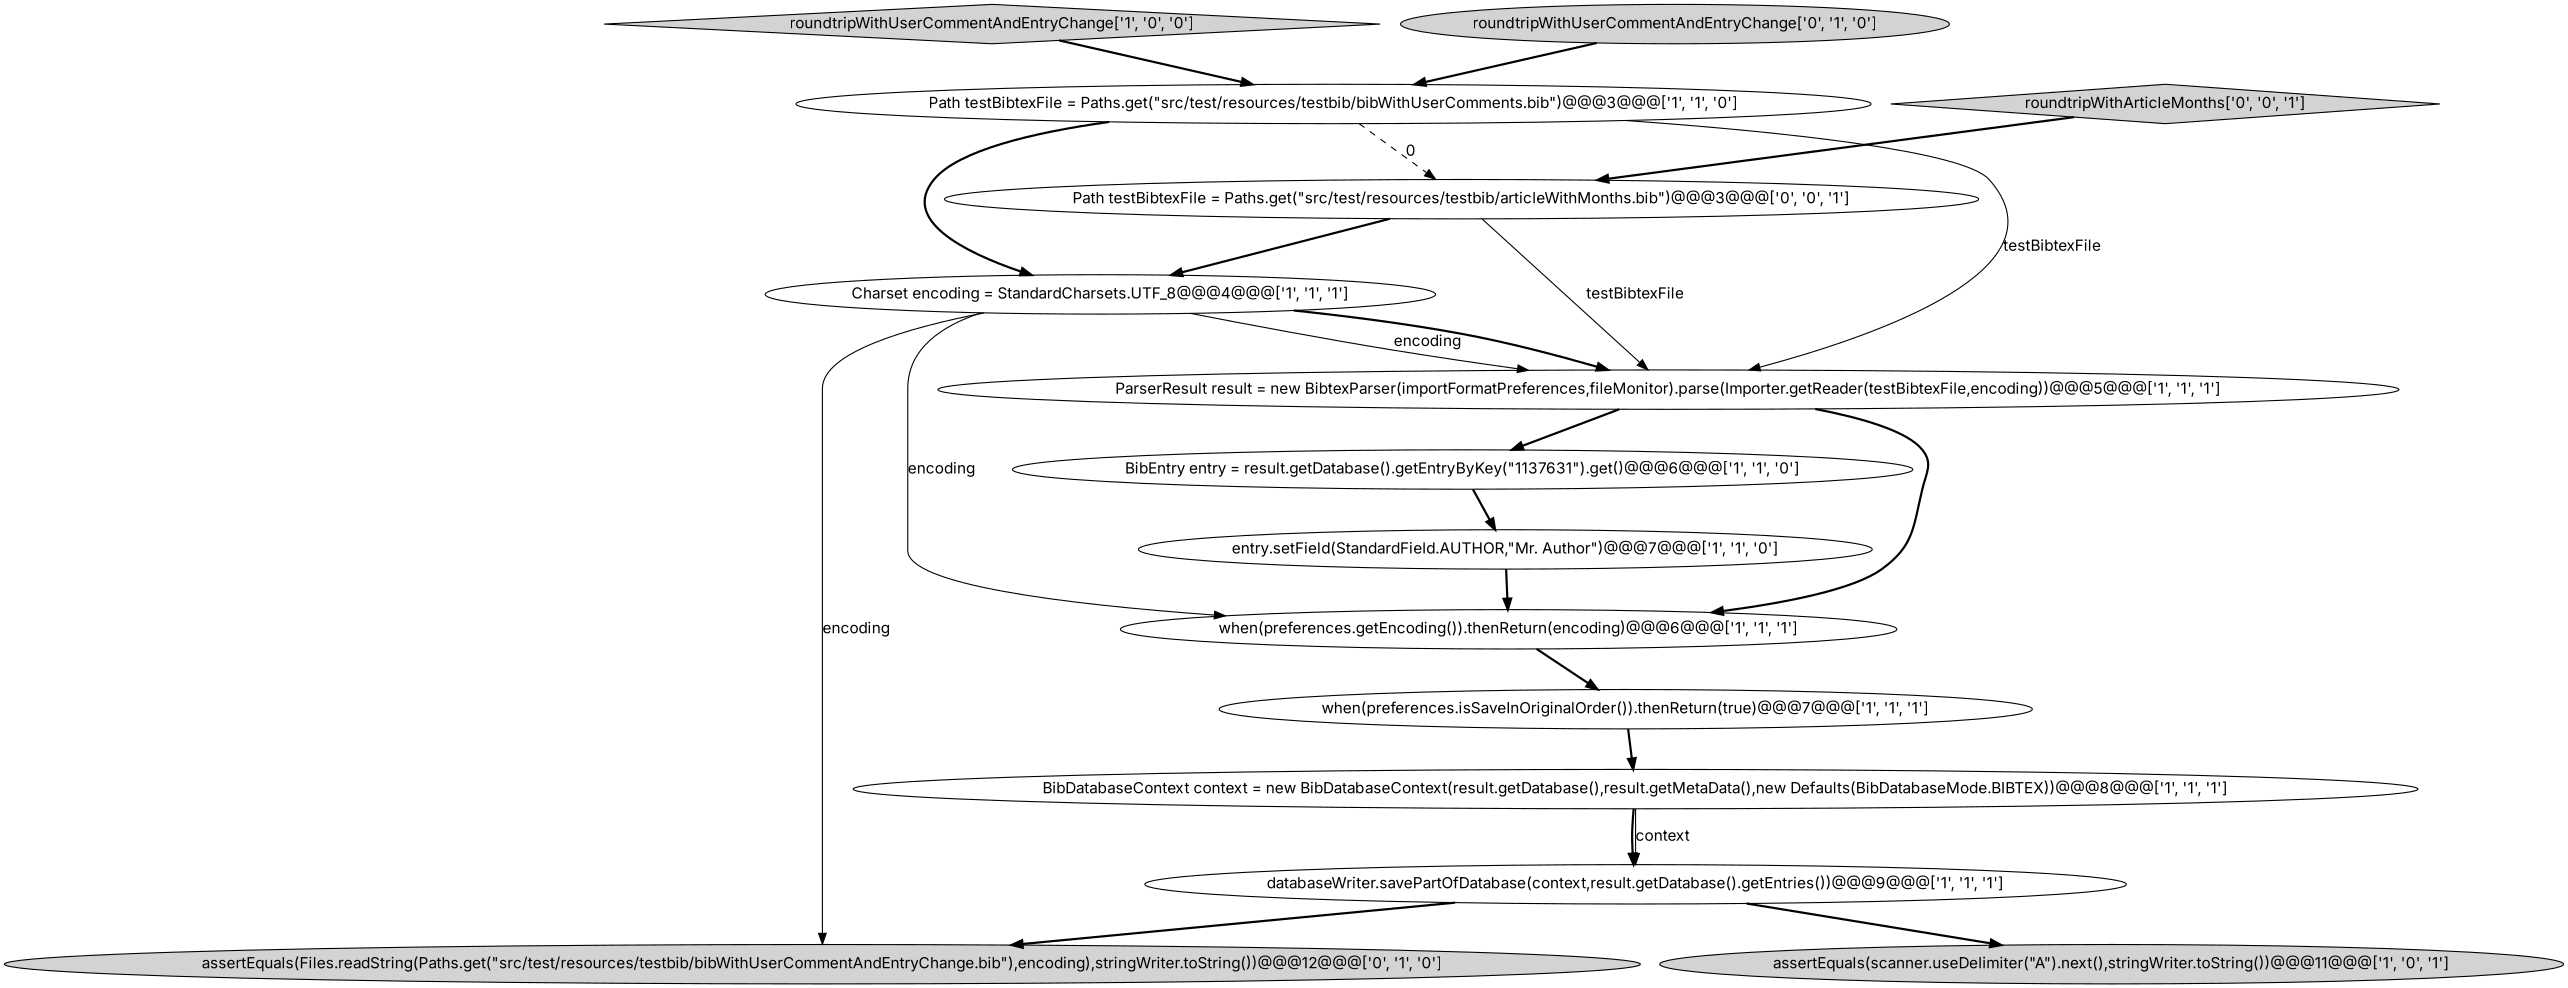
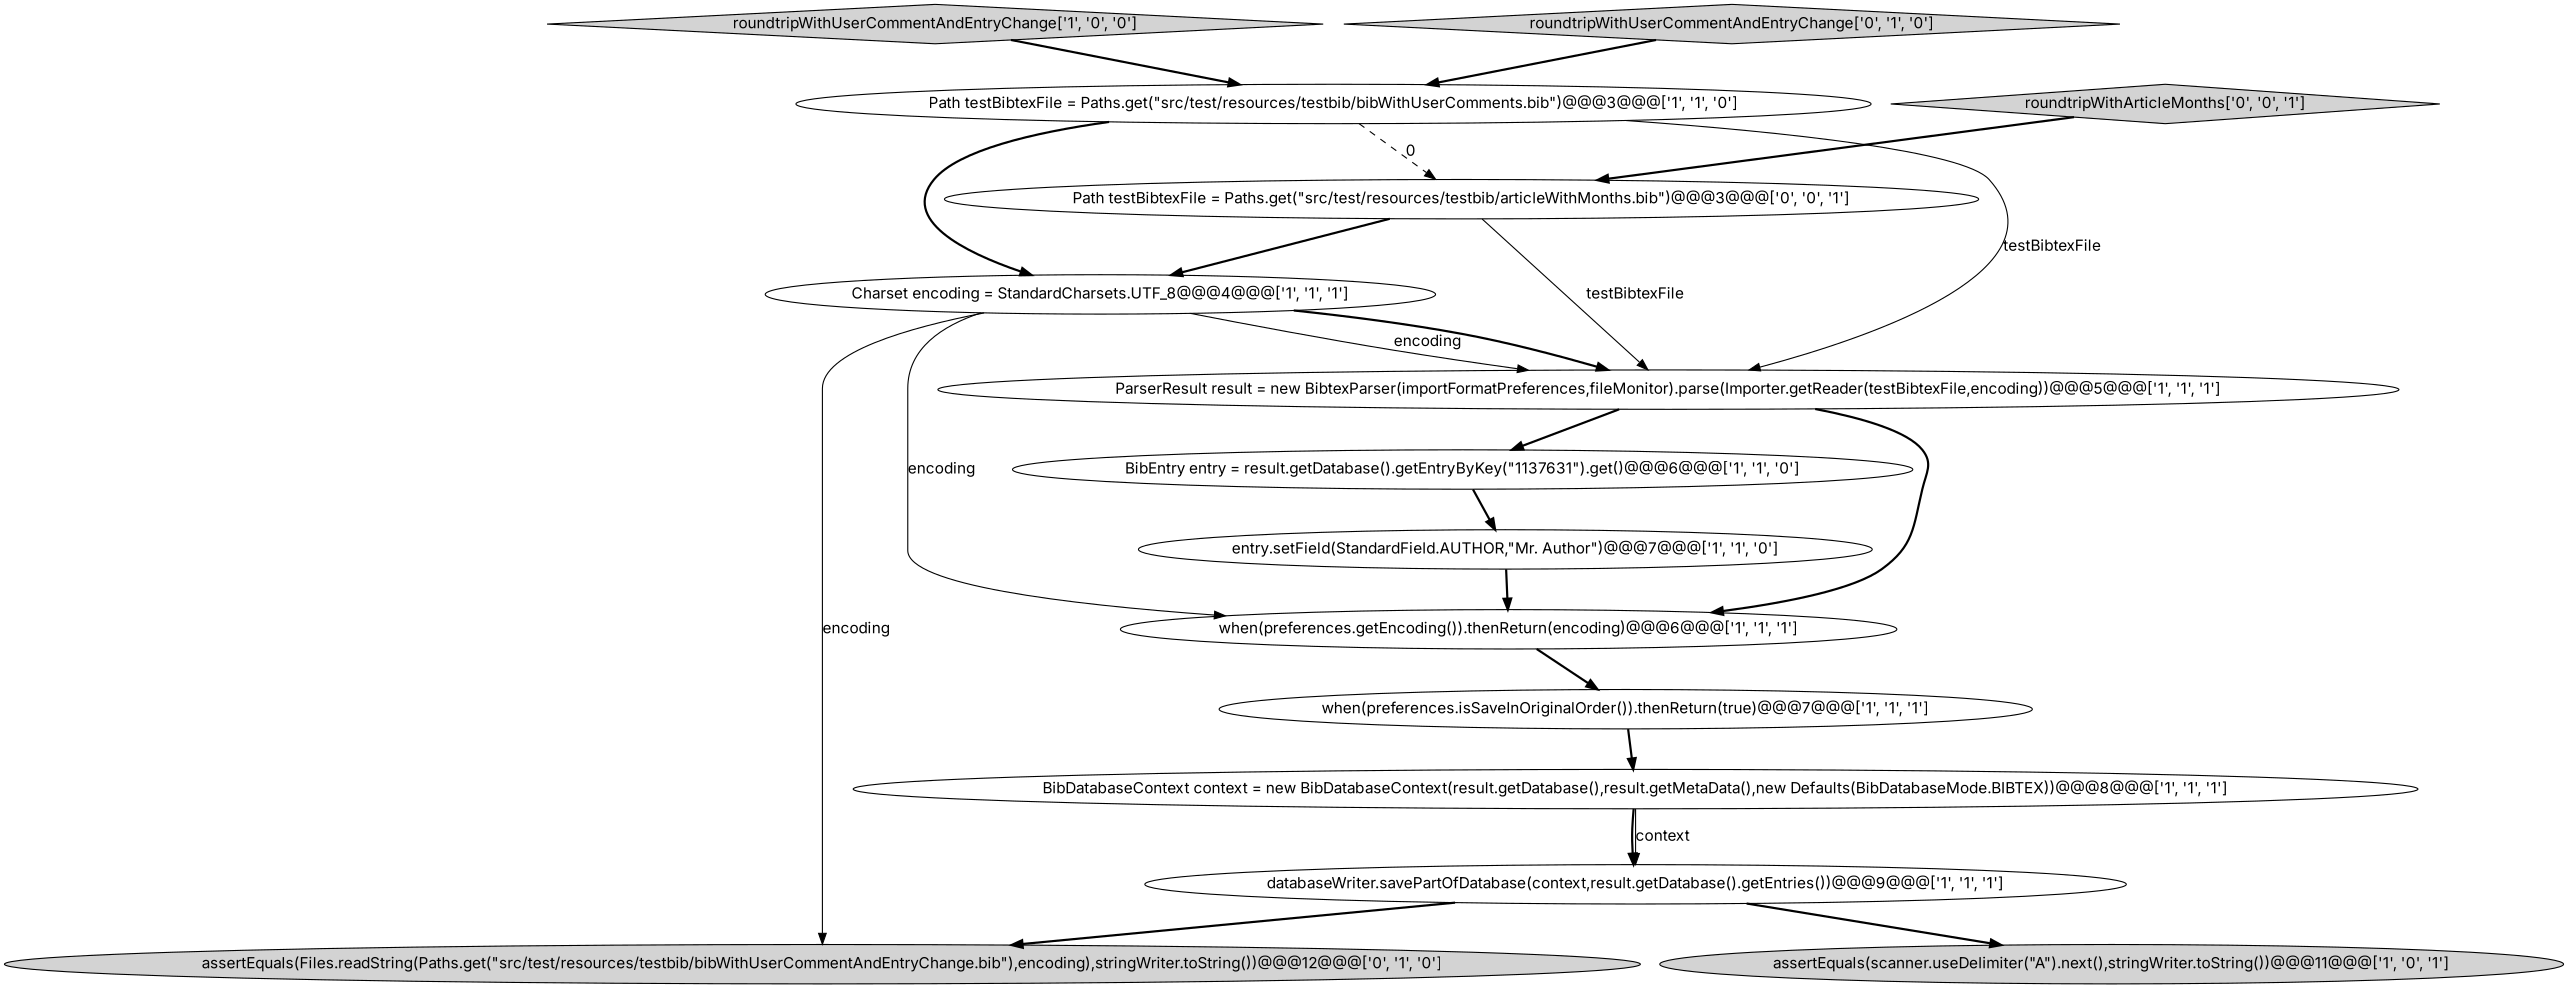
(1675, 24) -> (1732, 24)
